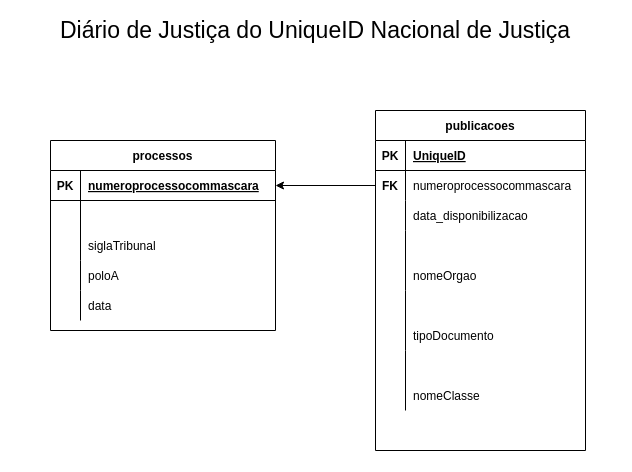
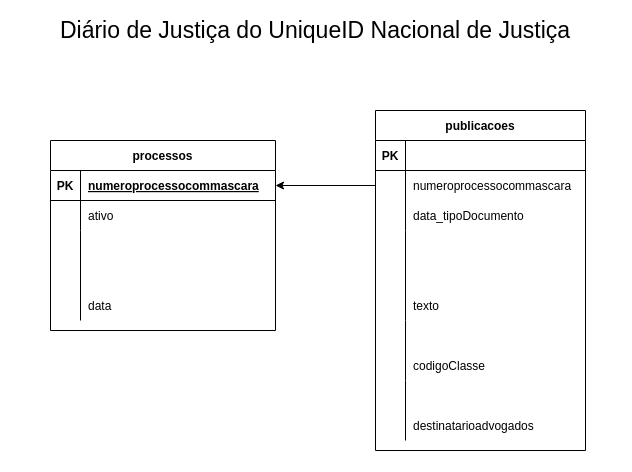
(496, 156) -> none
(391, 186) -> none
none -> (178, 216)
(476, 216) -> (472, 216)
(178, 246) -> none
(178, 276) -> none
(496, 276) -> none
none -> (496, 306)
(496, 336) -> none
none -> (496, 366)
(496, 396) -> none
none -> (496, 426)
